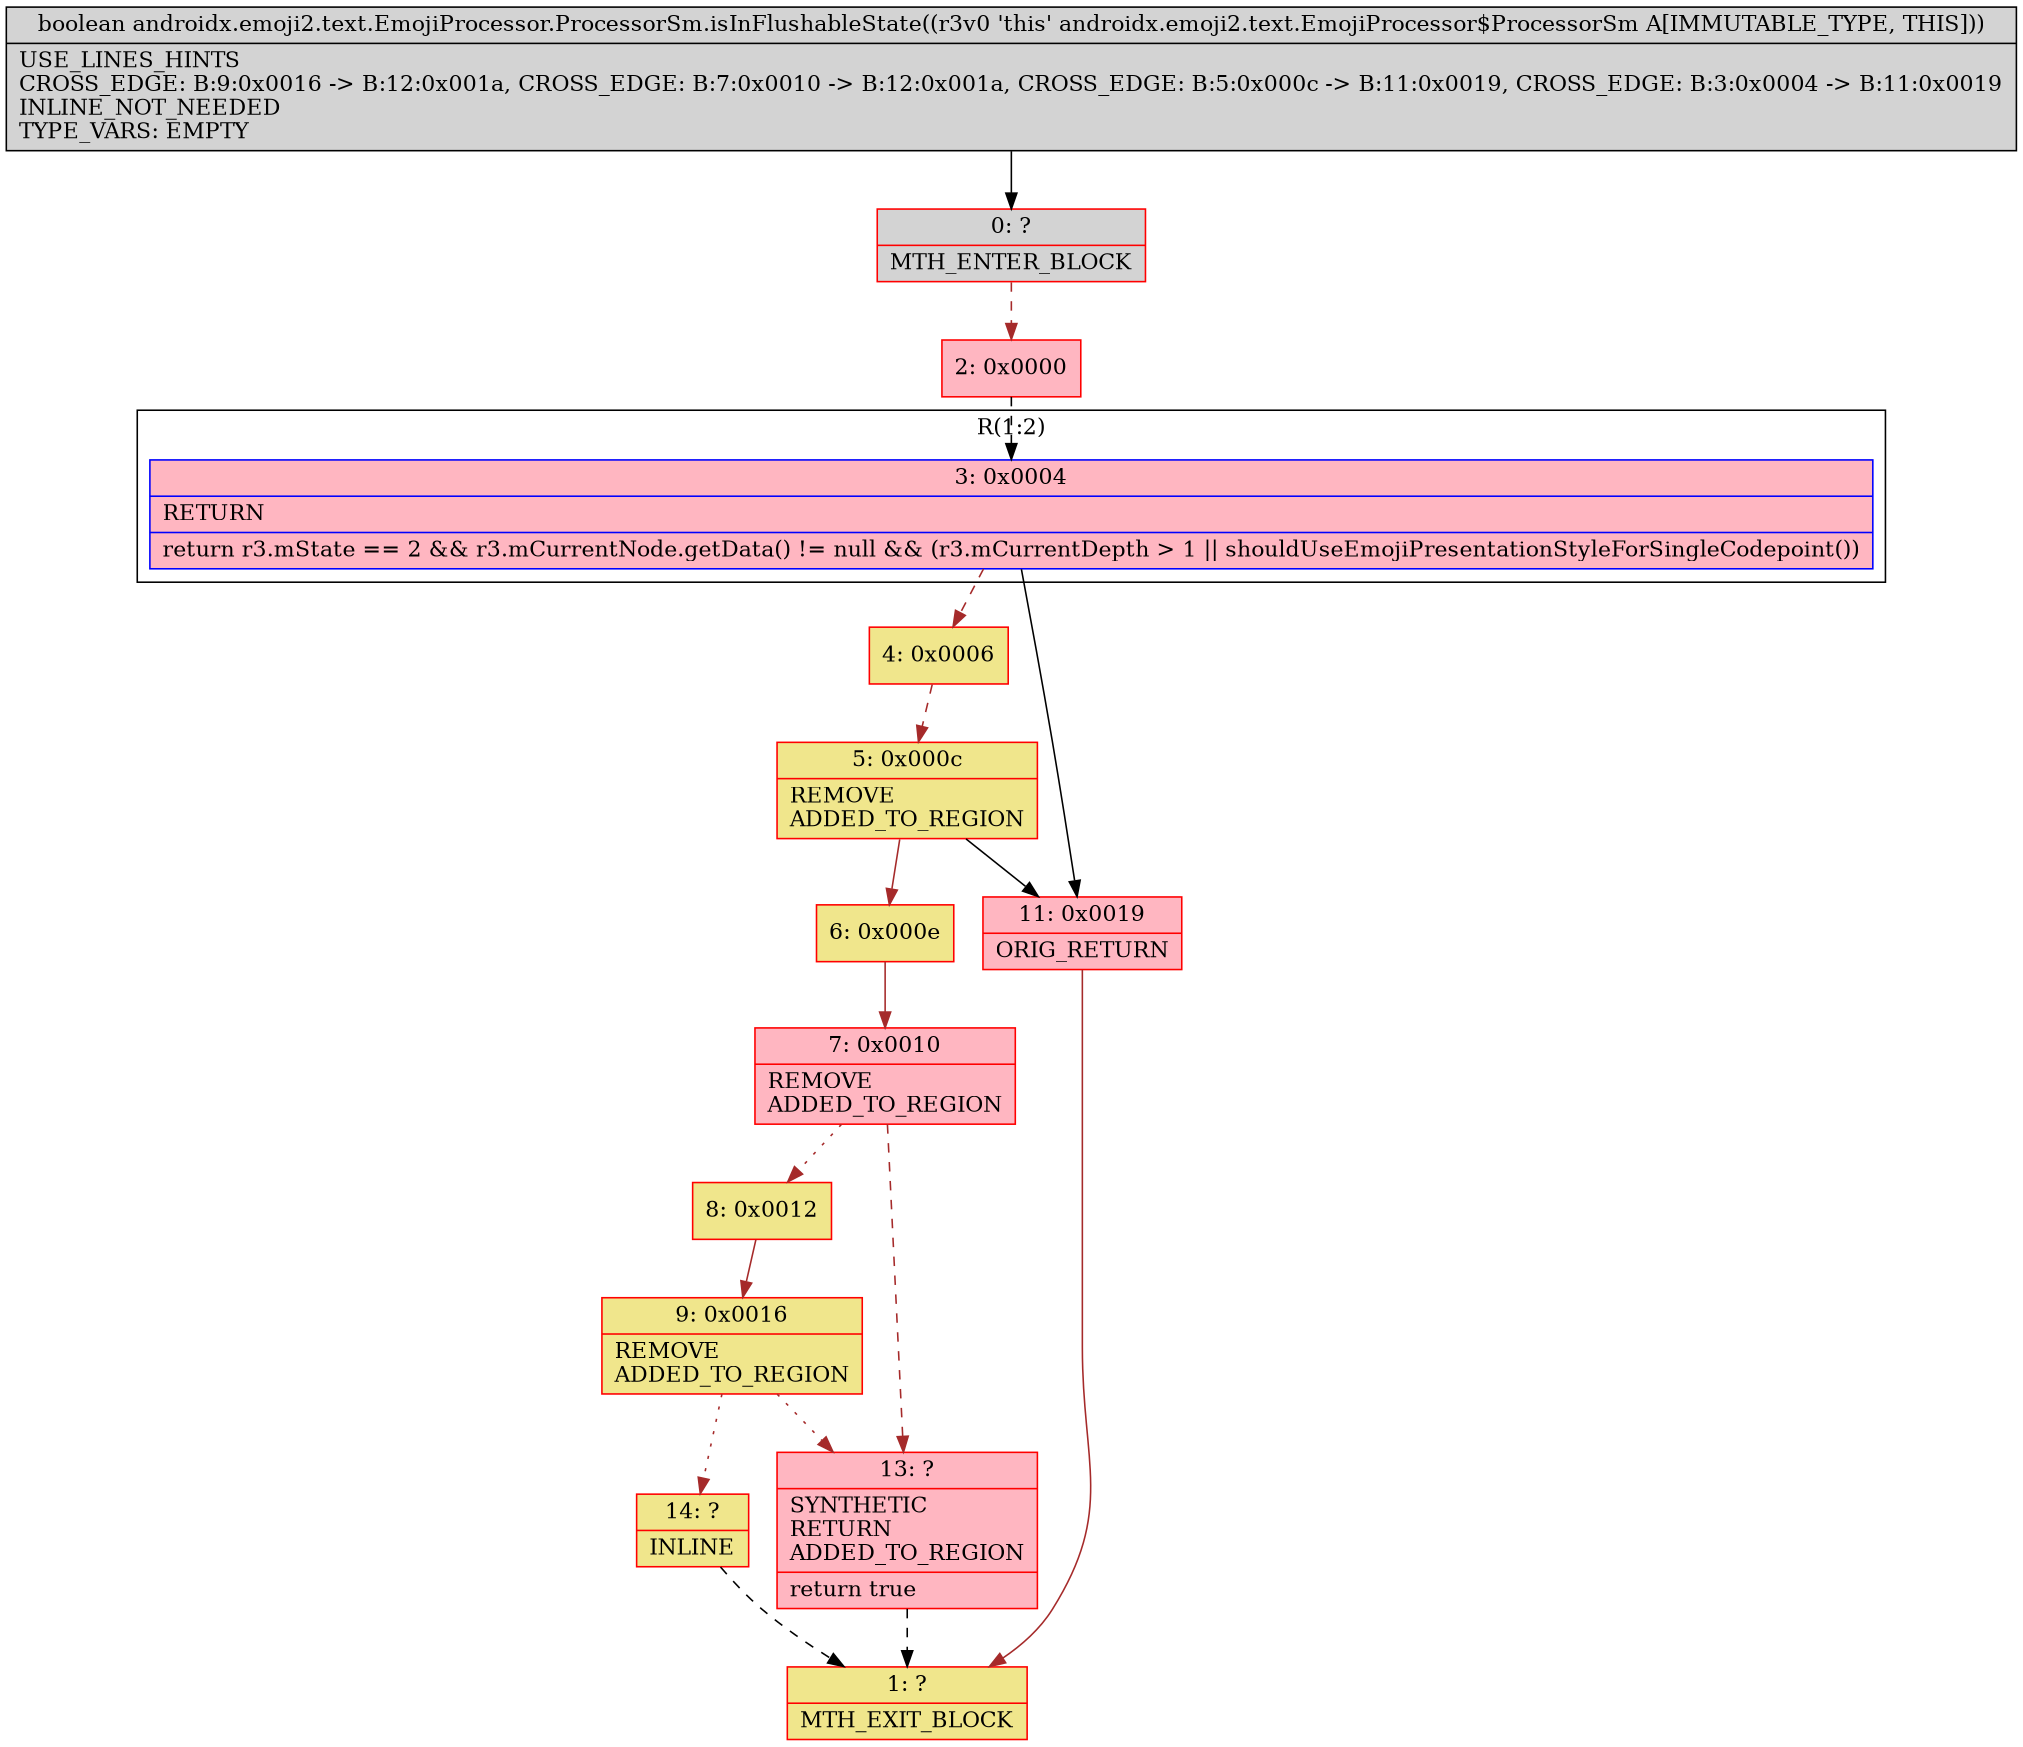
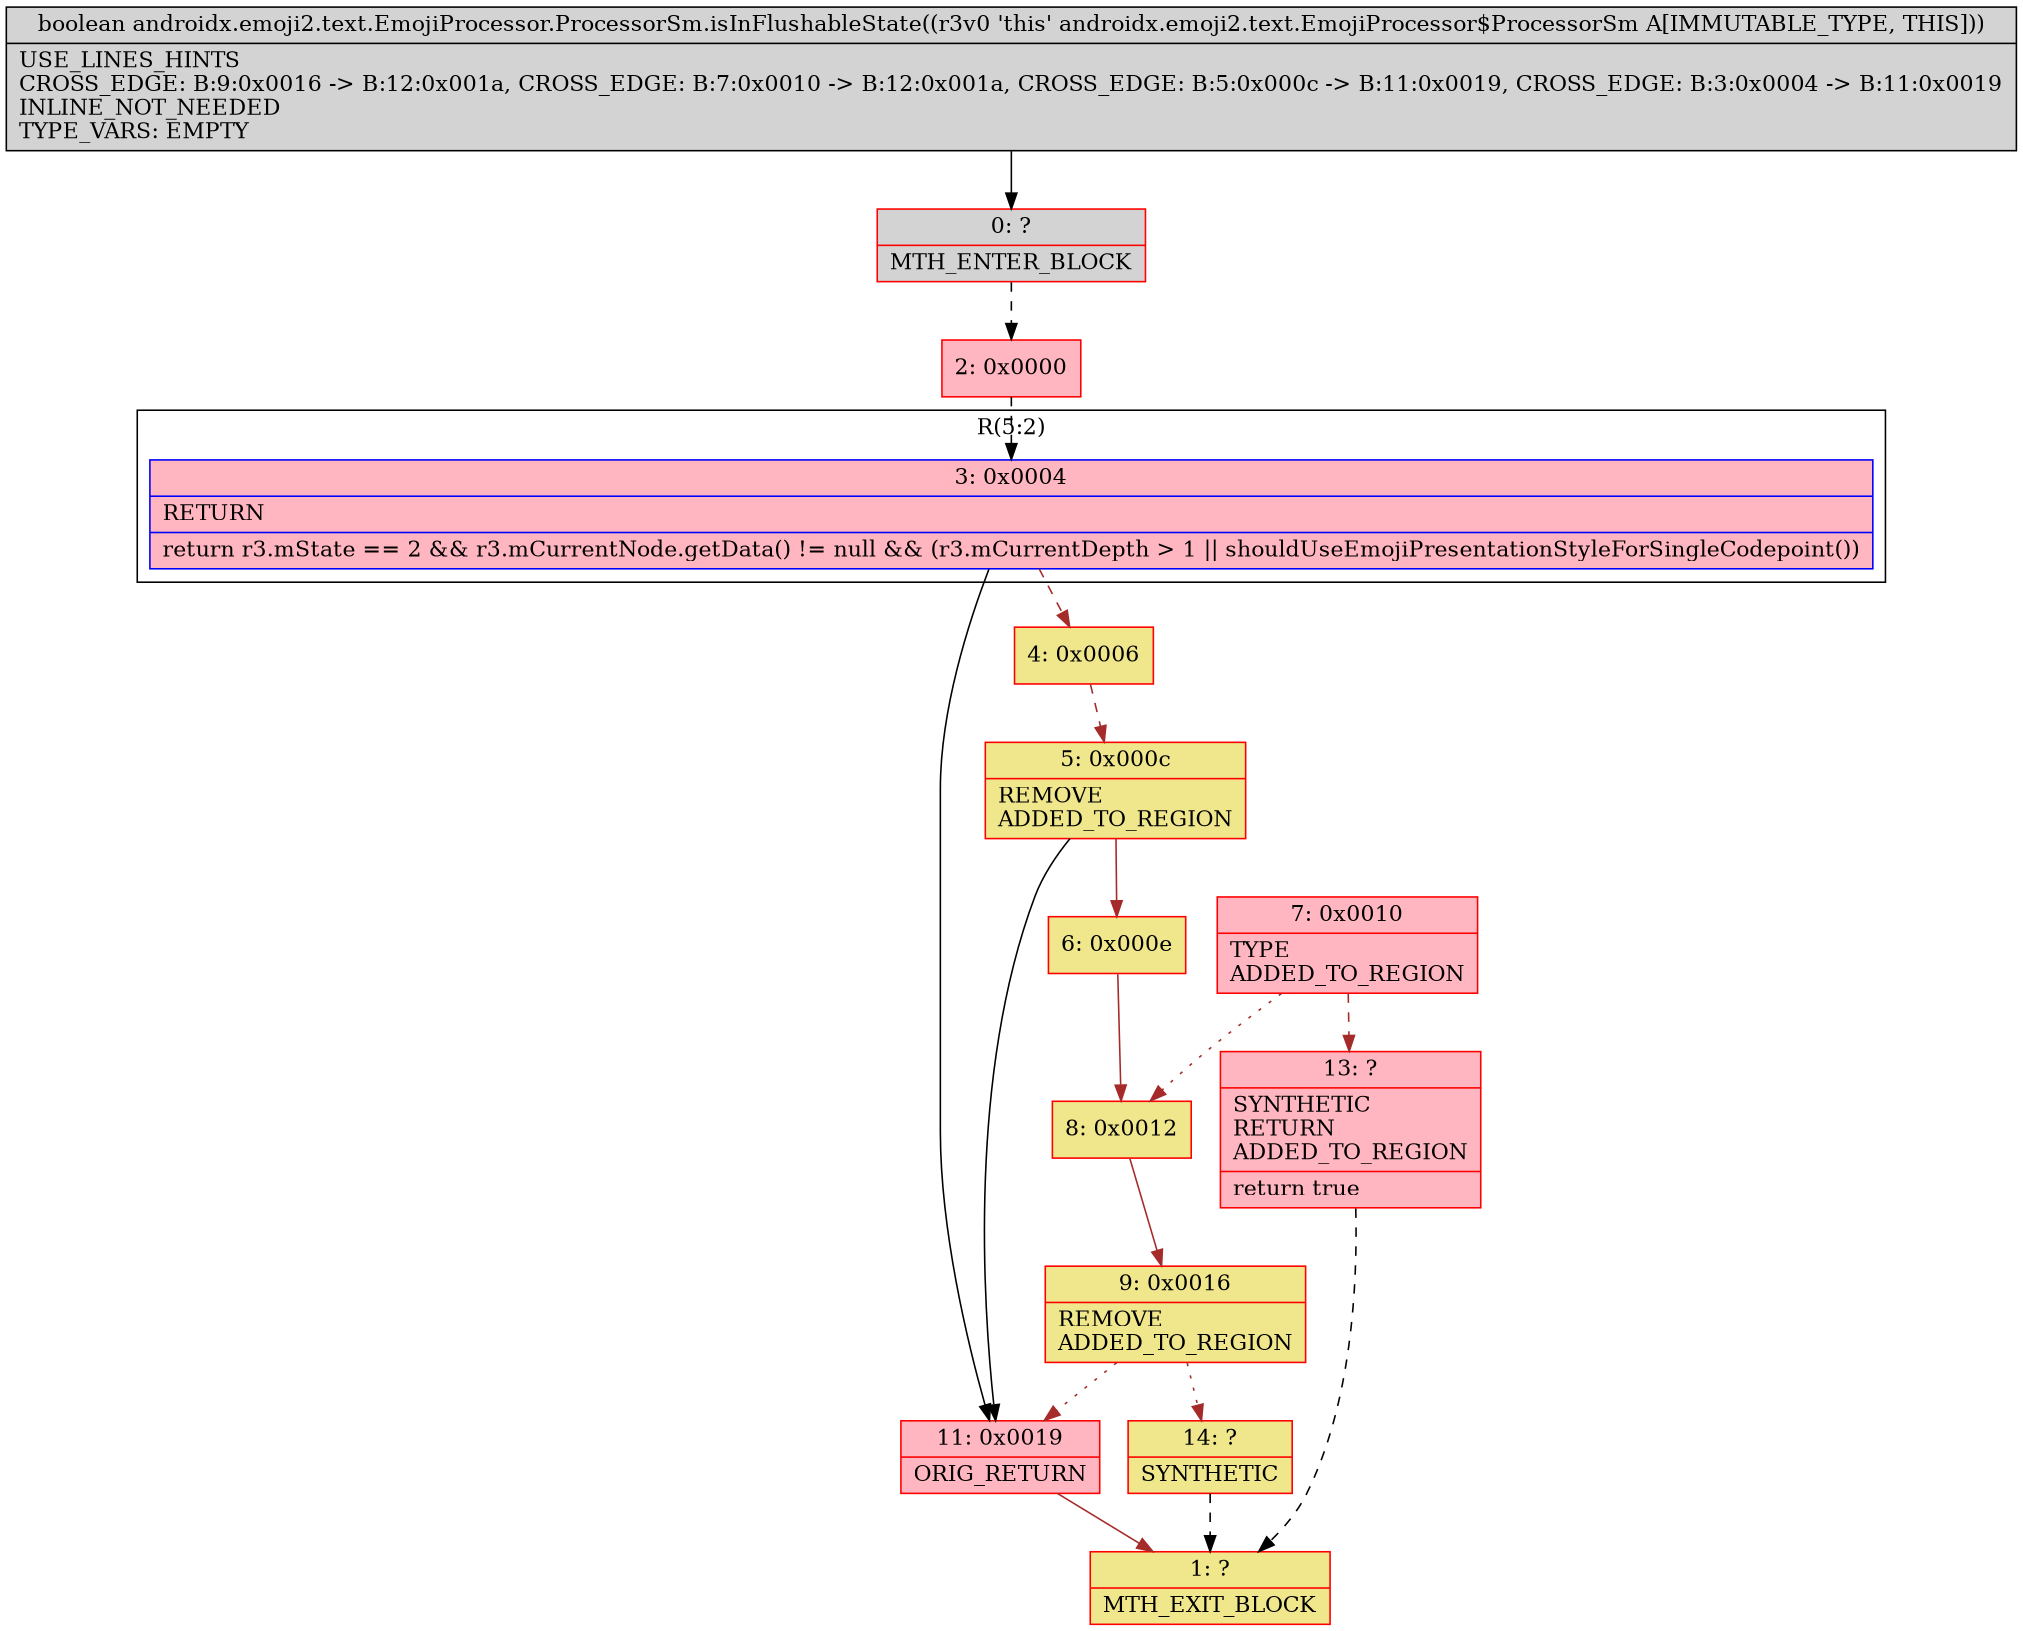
(1011, 303) -> (1011, 303)
(1011, 428) -> (1011, 428)
(885, 987) -> (1119, 1029)
(820, 1082) -> (1261, 951)
(800, 1417) -> (1087, 1387)
(693, 1548) -> (1210, 1474)
